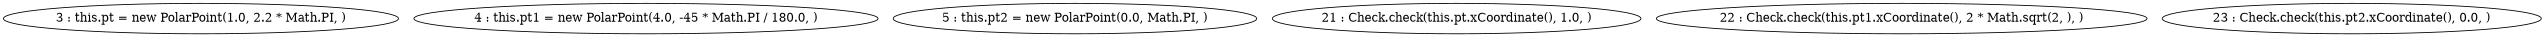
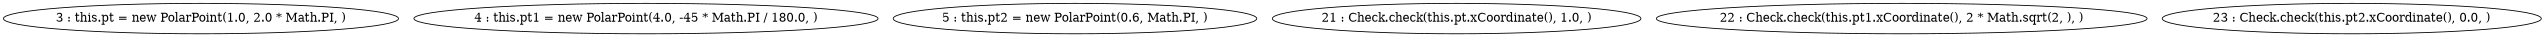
(201, 19) -> (201, 19)
(1075, 19) -> (1075, 19)
